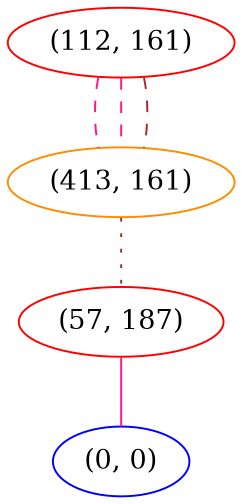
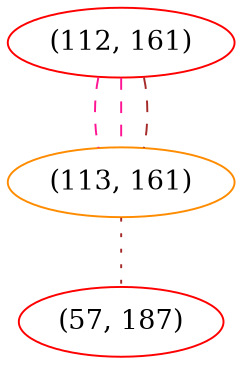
(121, 182) -> (121, 182)
(121, 461) -> none
